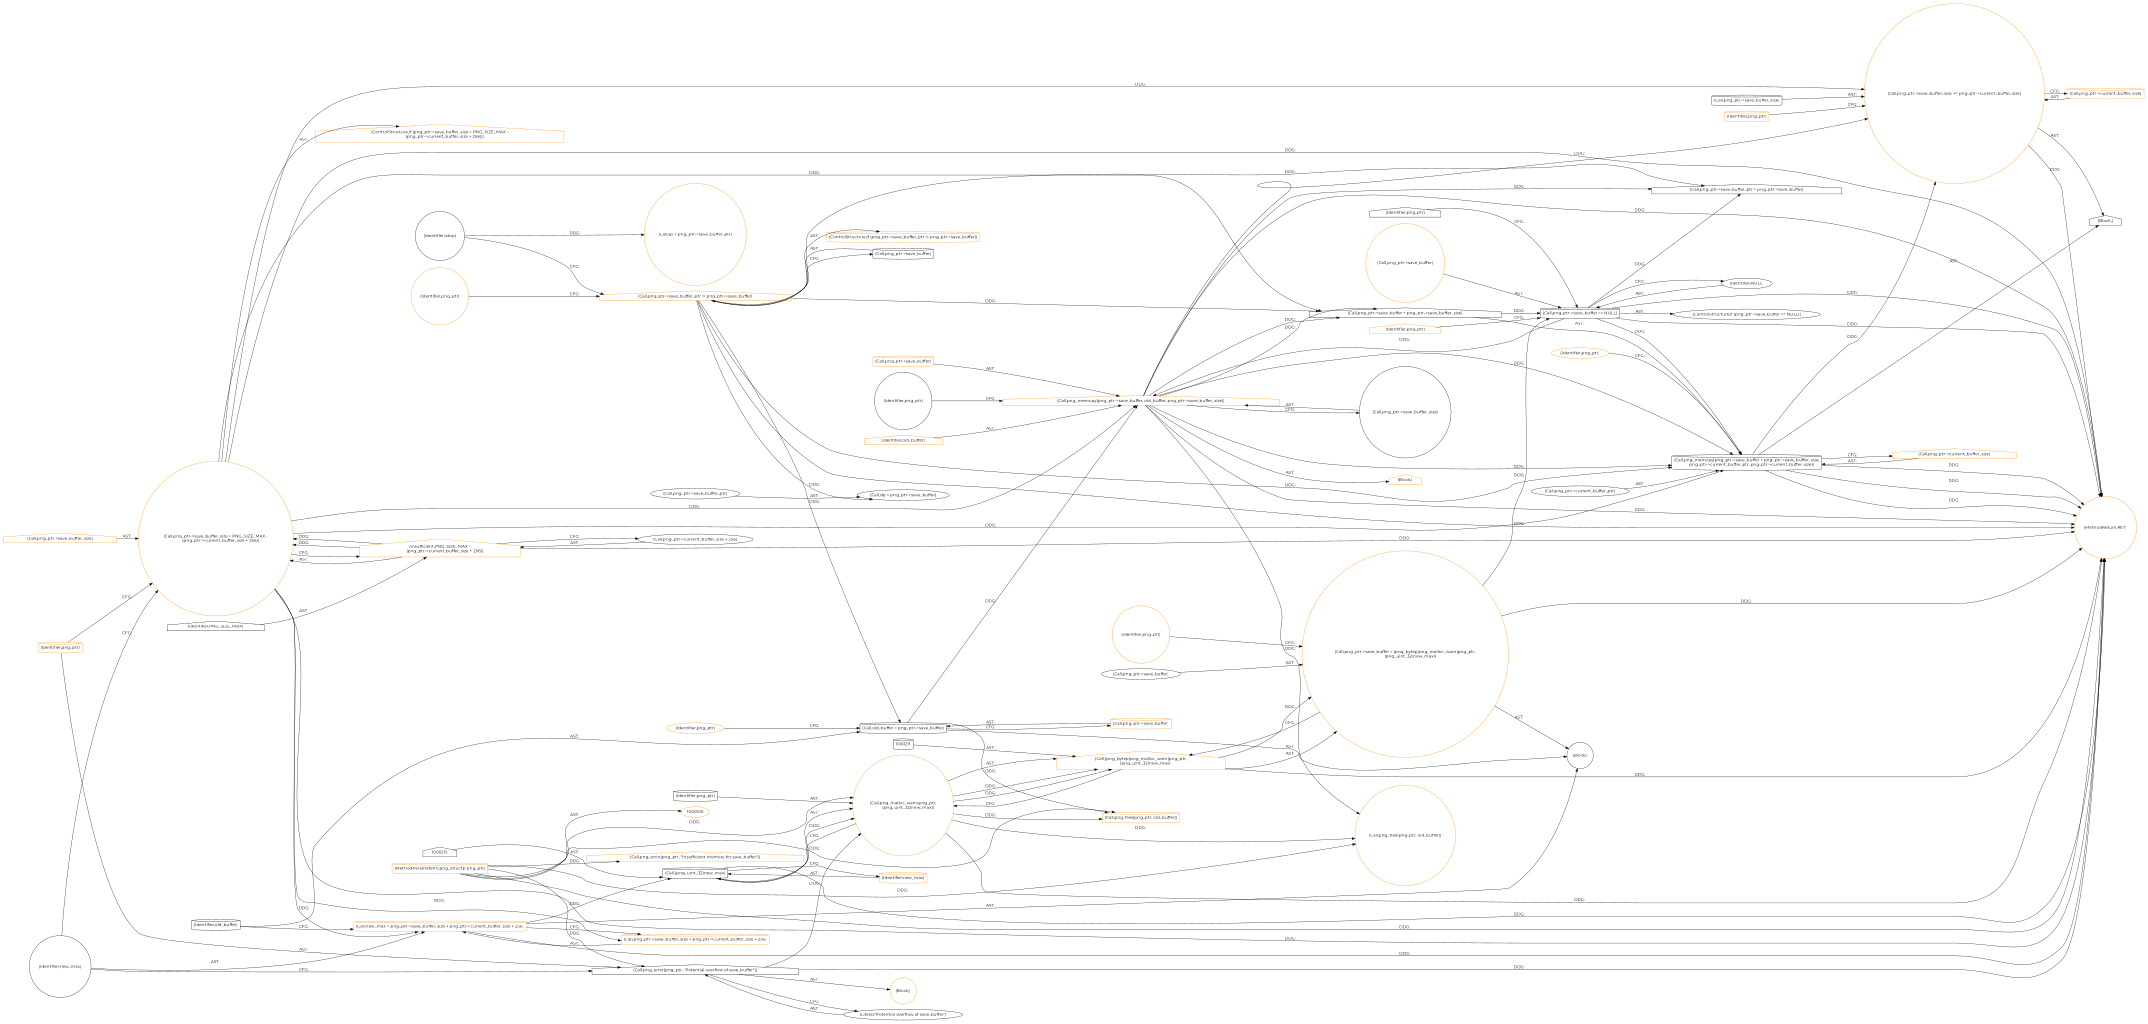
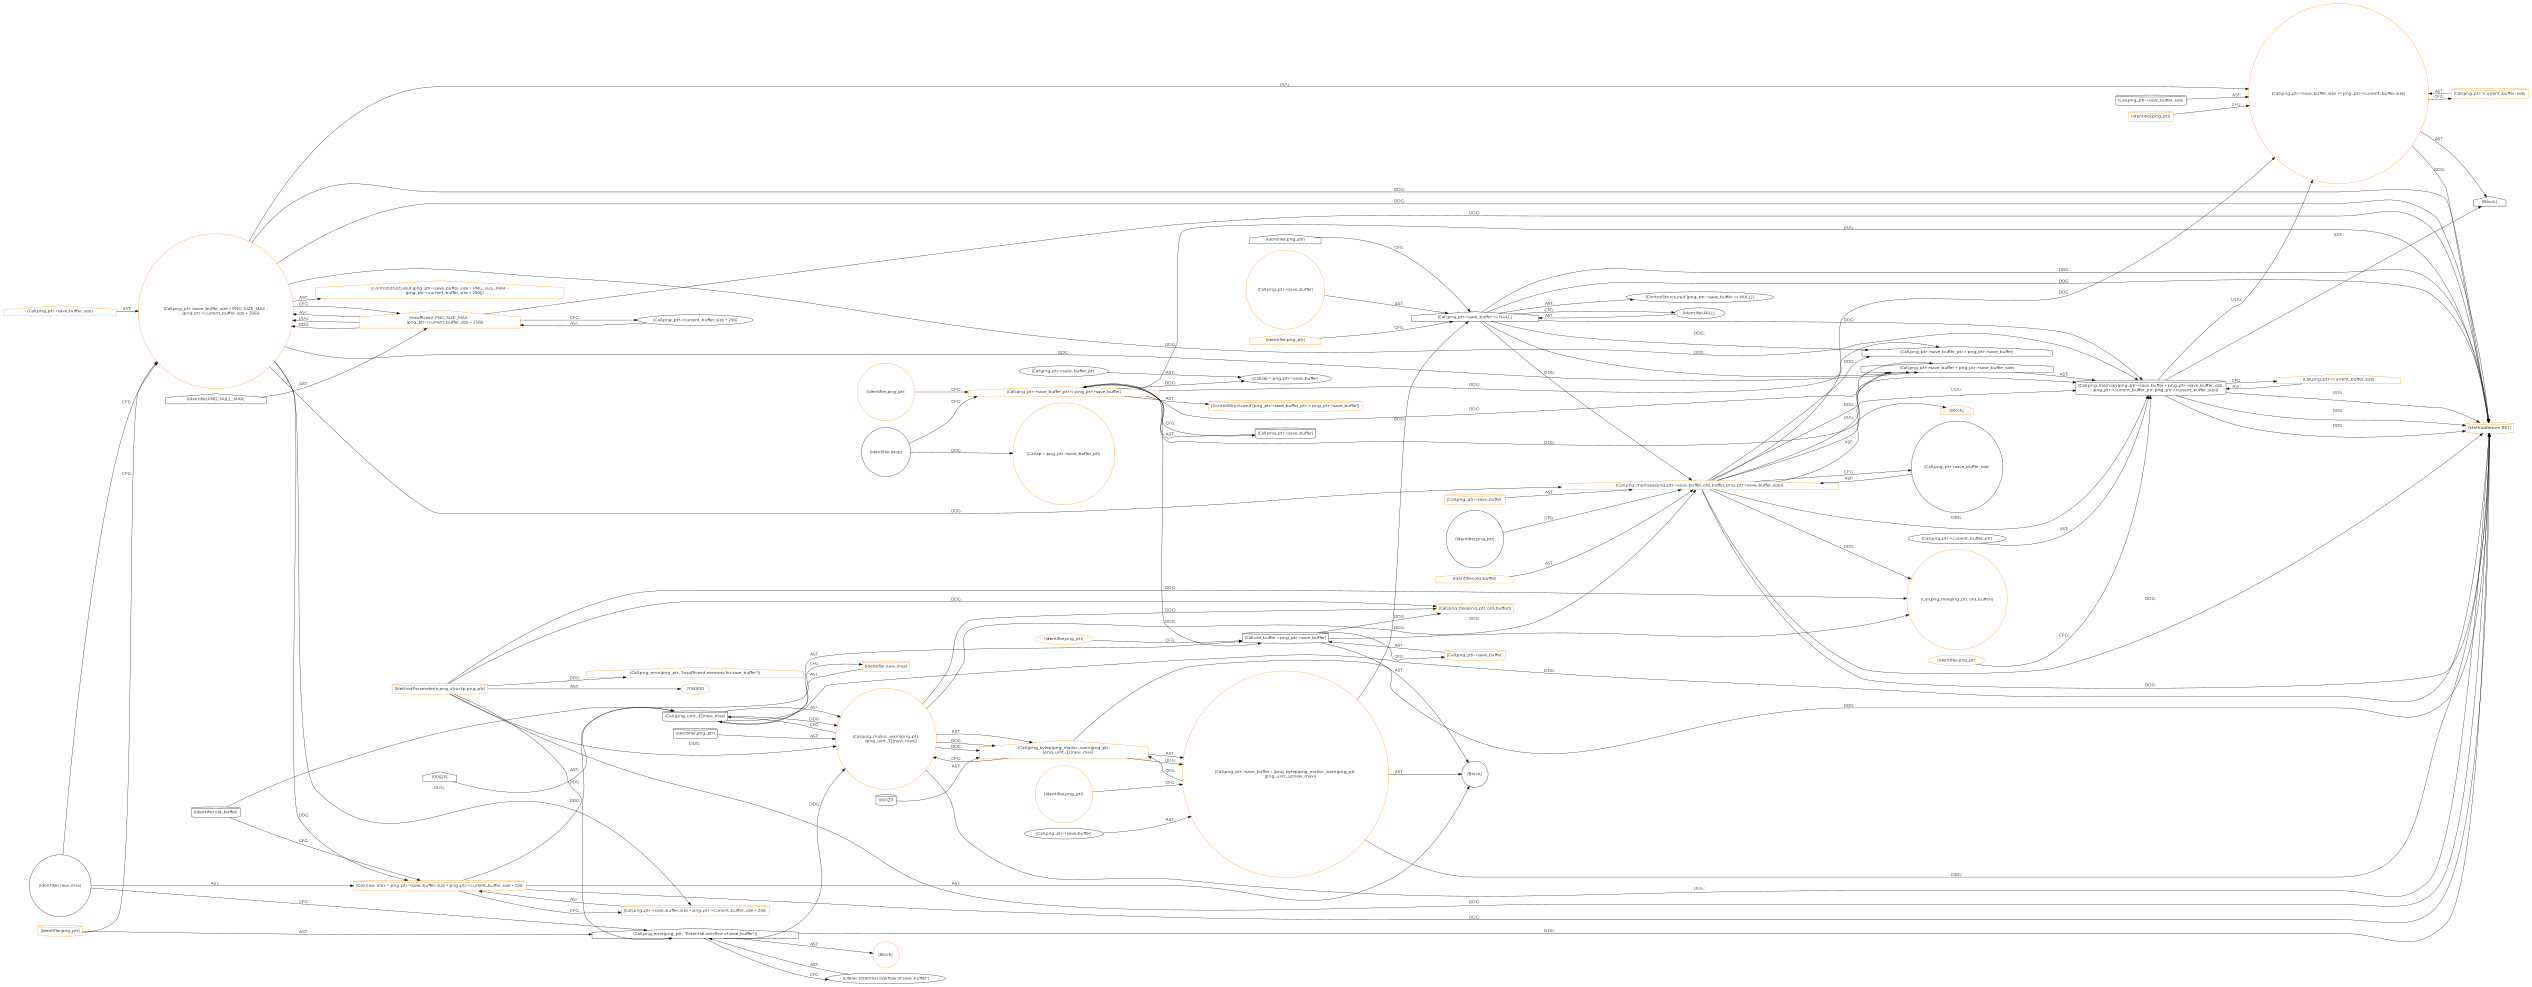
(1519, 313) -> (1690, 373)
(1580, 313) -> (1475, 317)
(2106, 528) -> (2490, 428)
(216, 627) -> (216, 399)
(695, 812) -> (695, 689)
